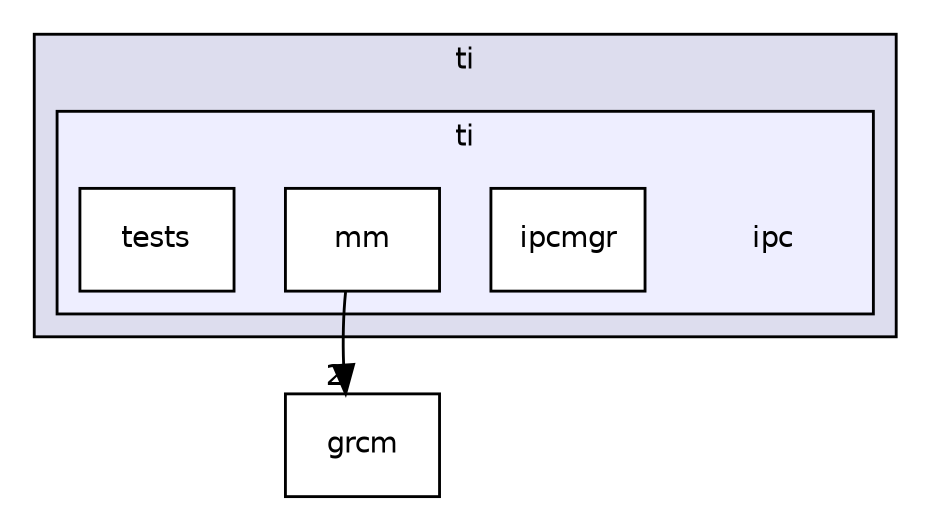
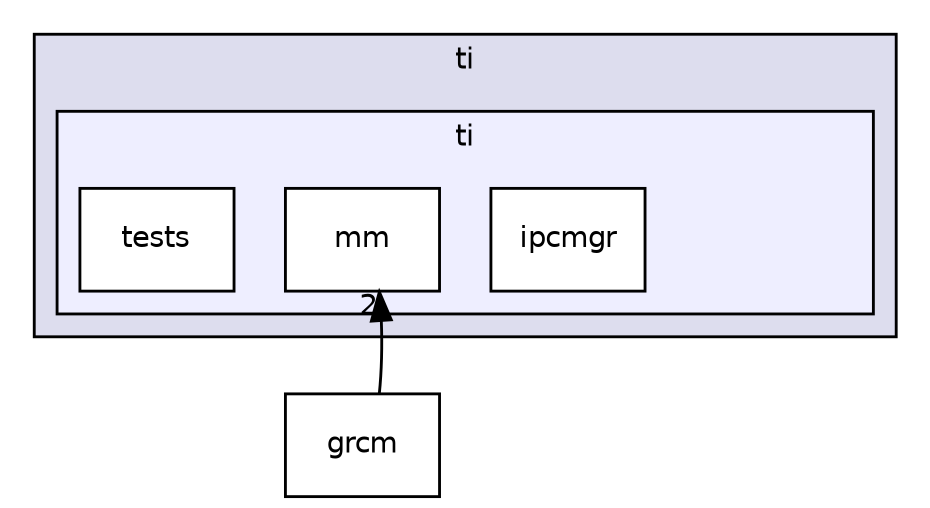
(773, 240) -> none
(343, 328) -> (382, 357)
